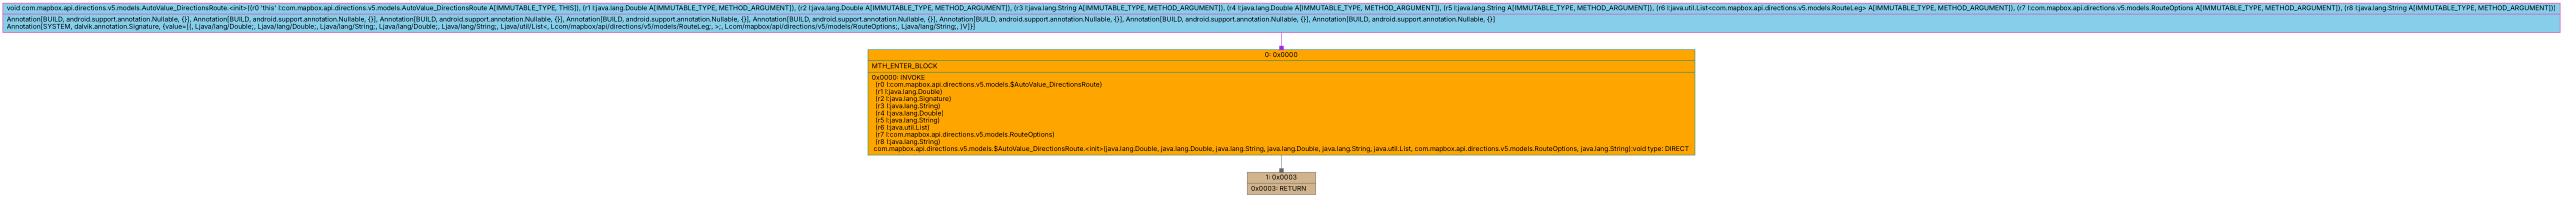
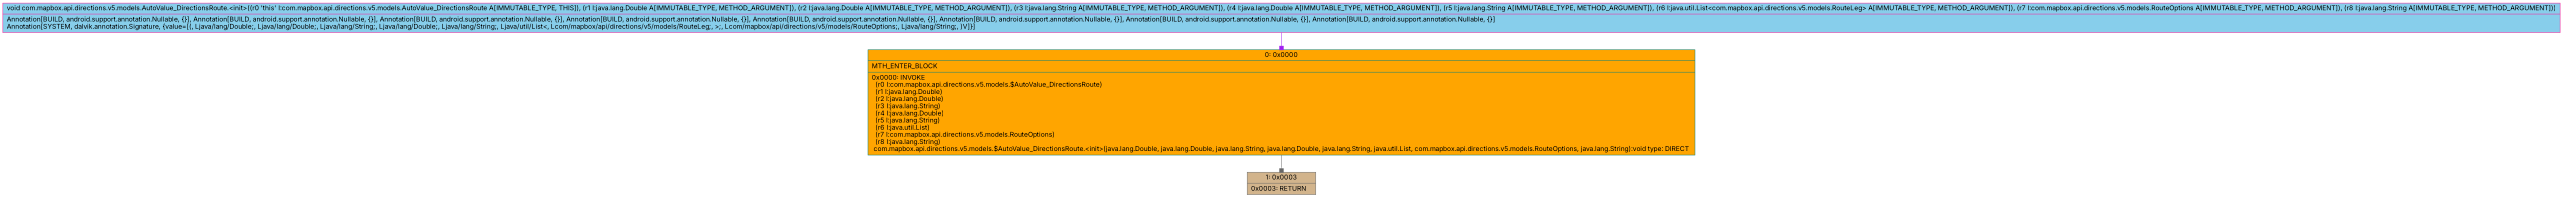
(912, 99) -> (908, 99)
